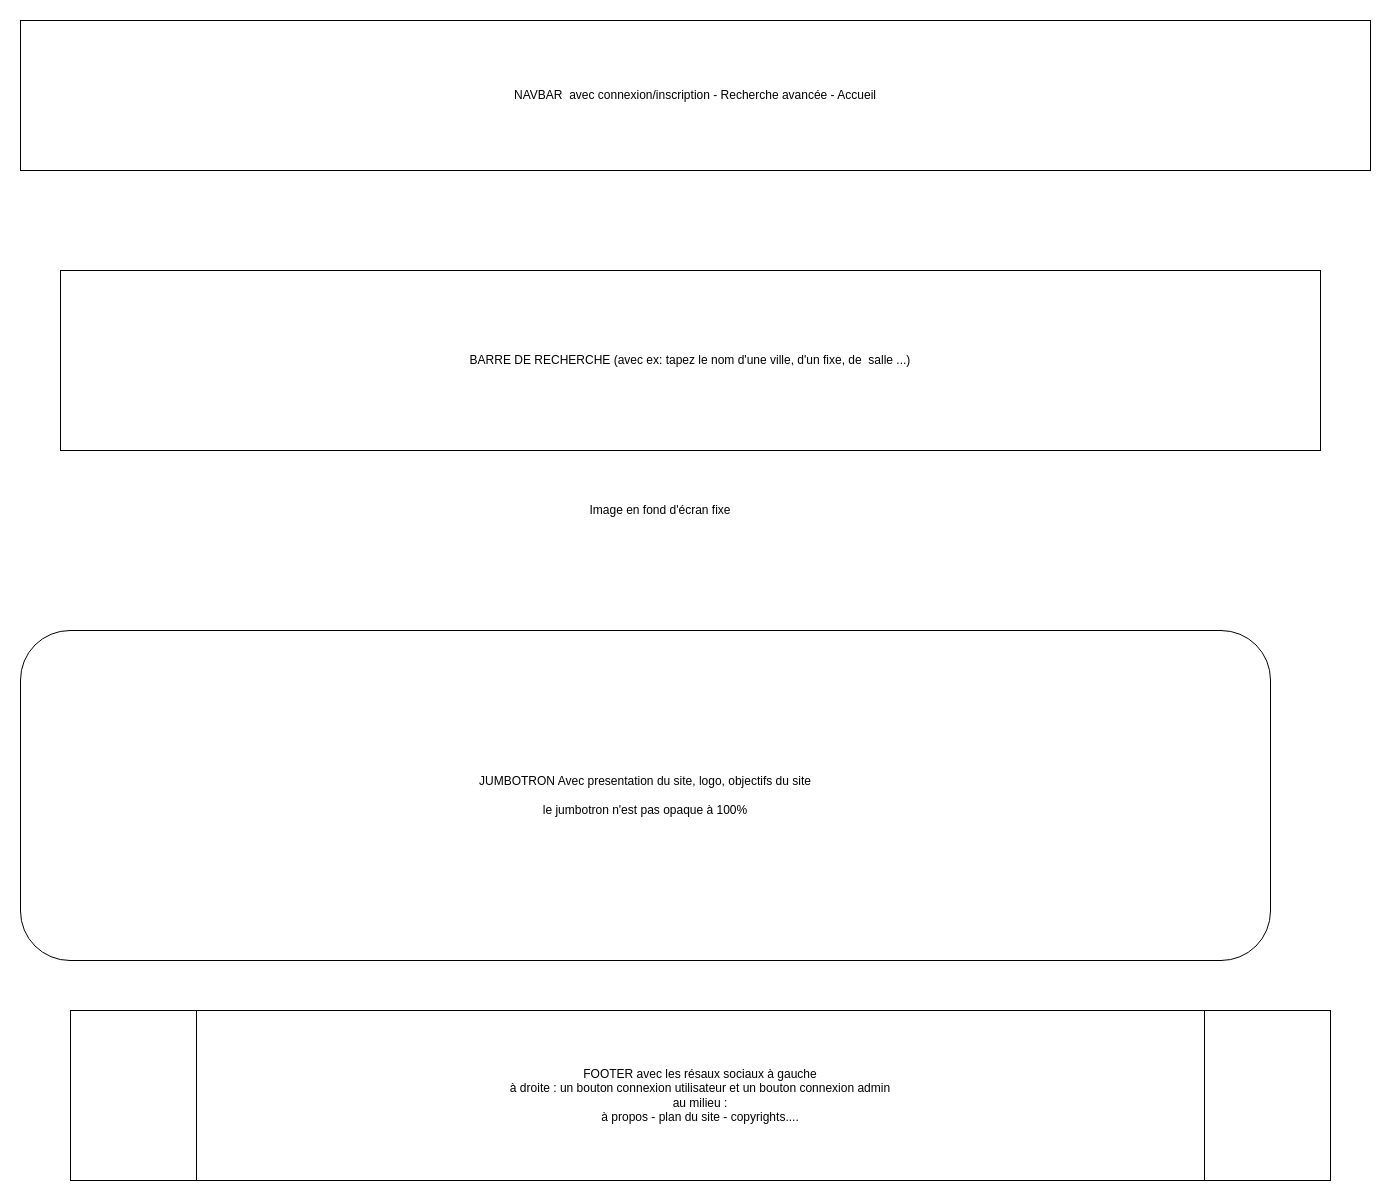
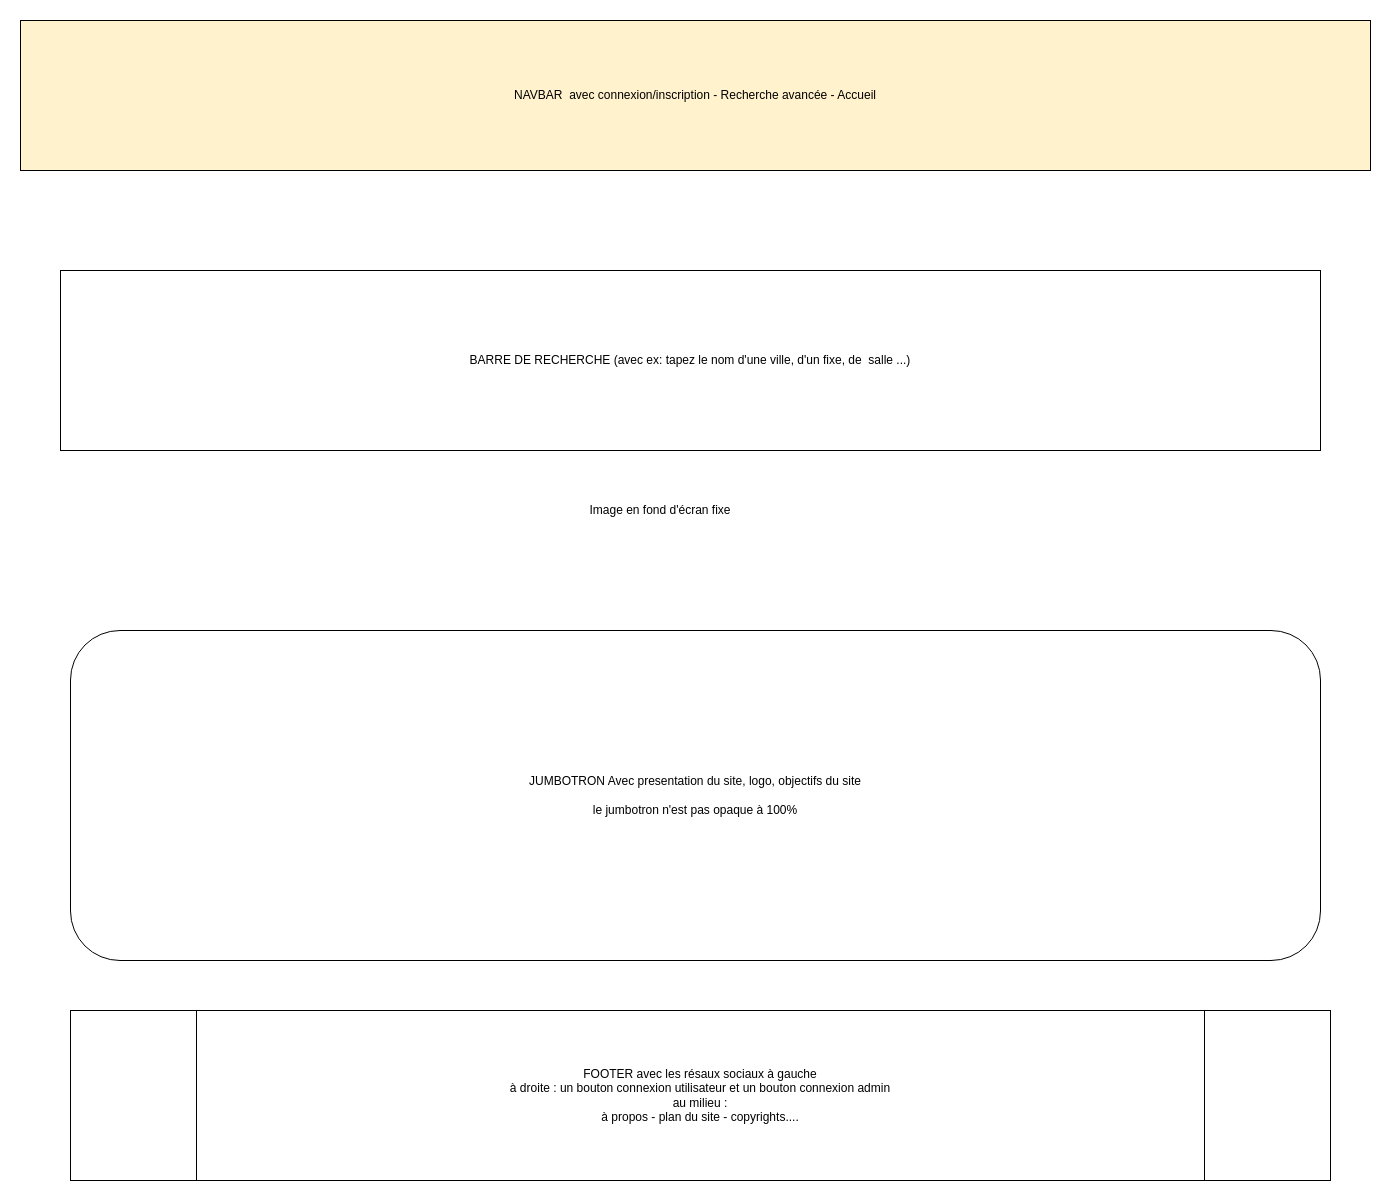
(696, 96) -> (696, 96)
(646, 796) -> (696, 796)
